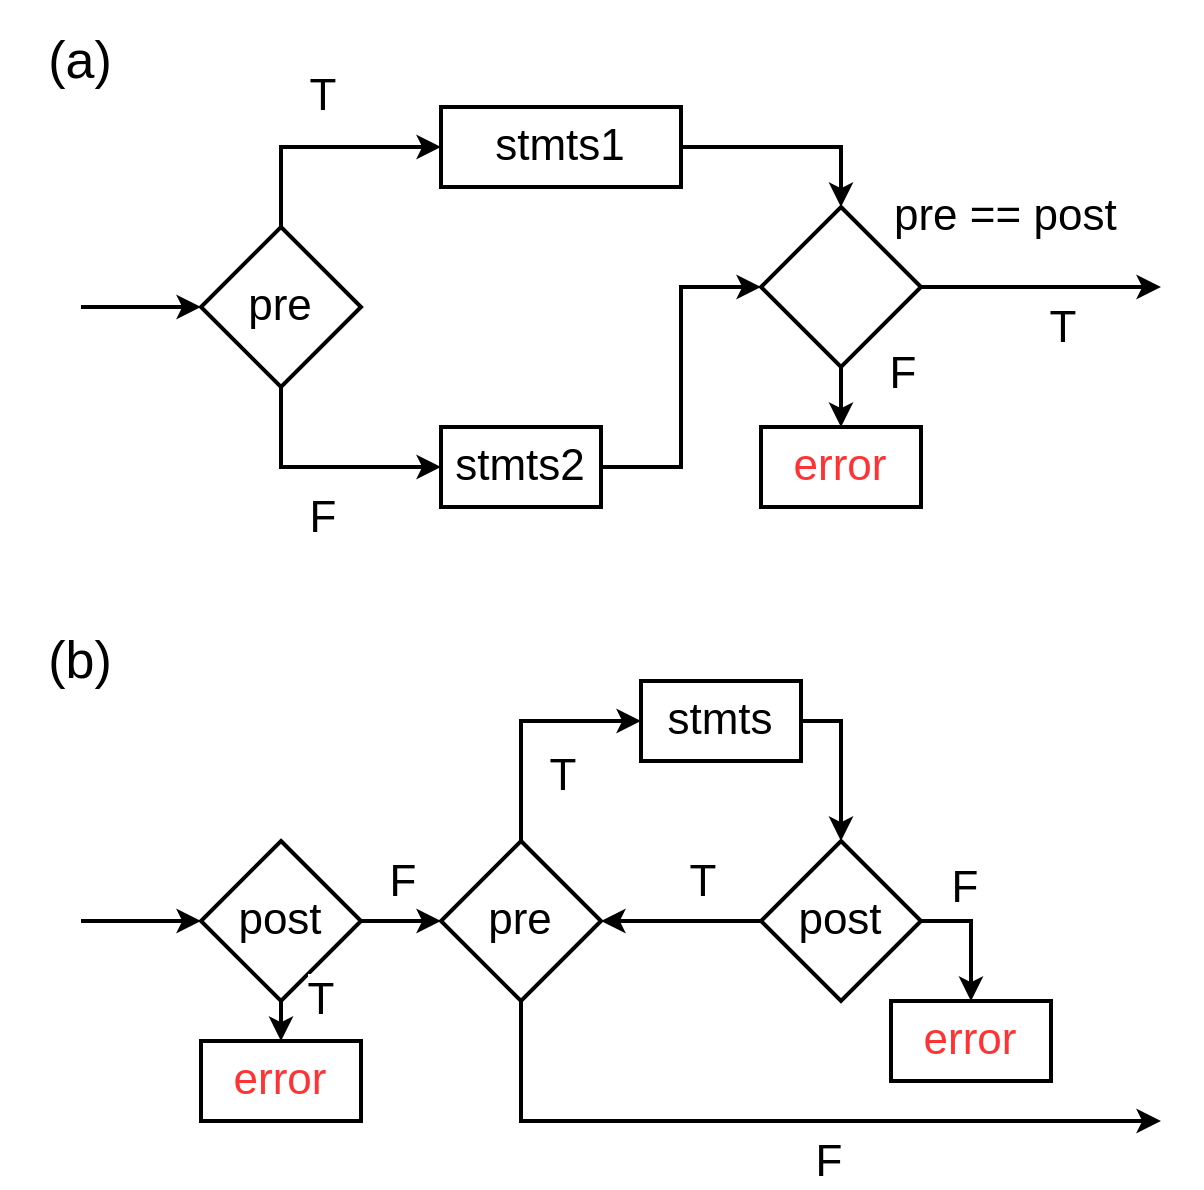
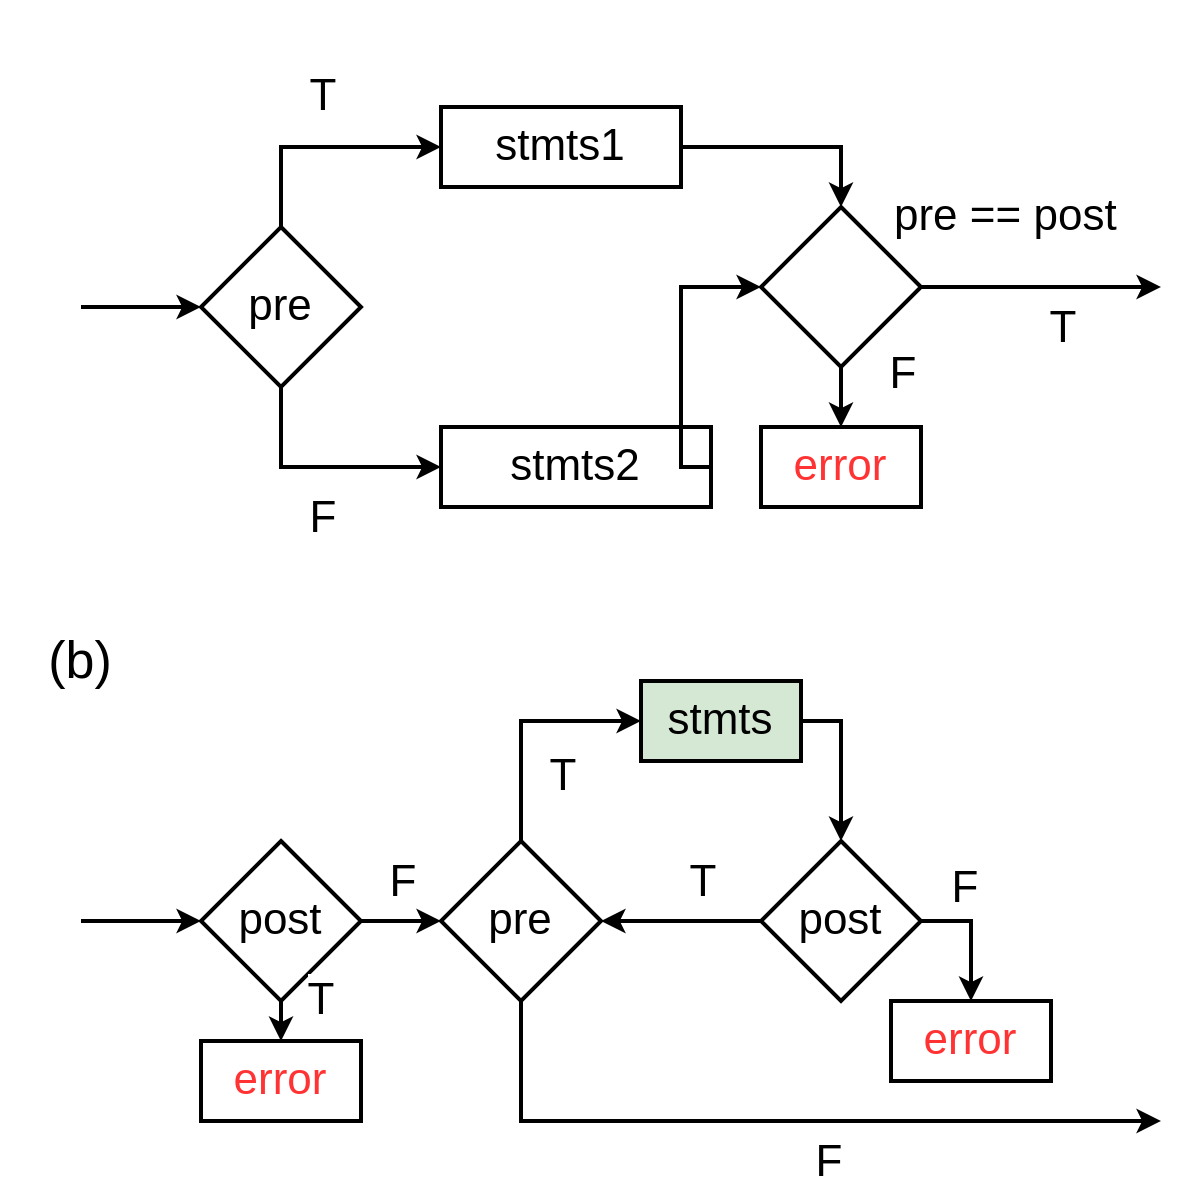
(81, 61) -> none
(521, 467) -> (576, 467)
(721, 721) -> (721, 721)
